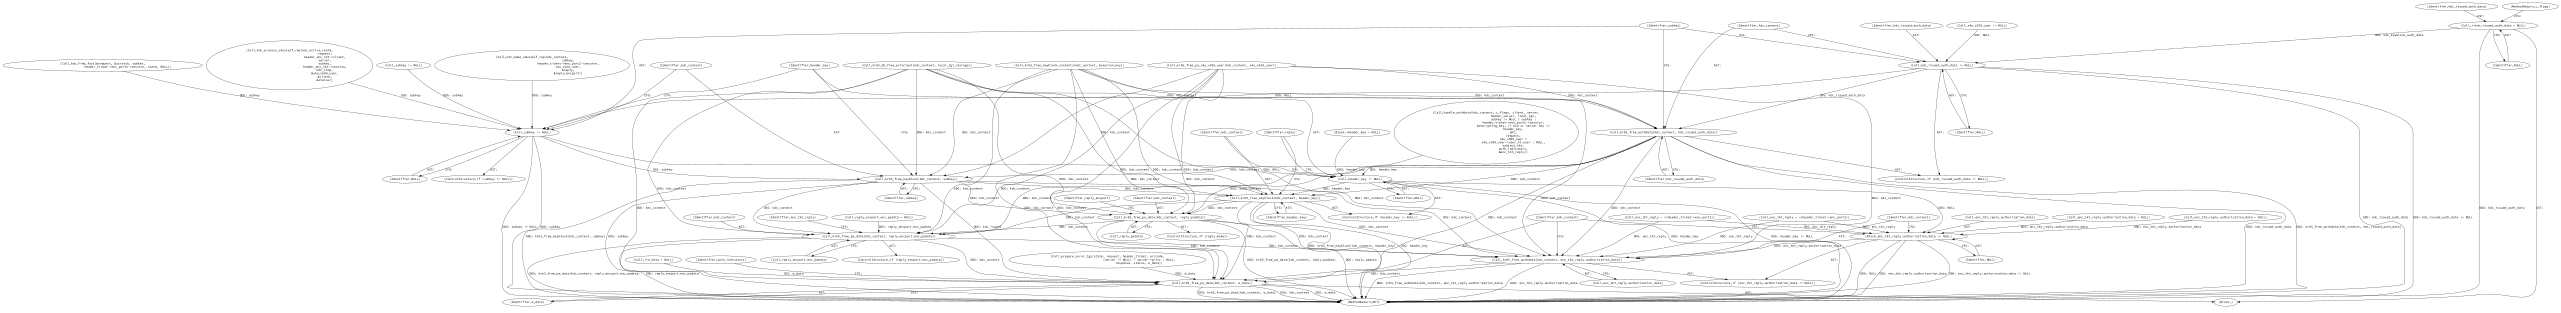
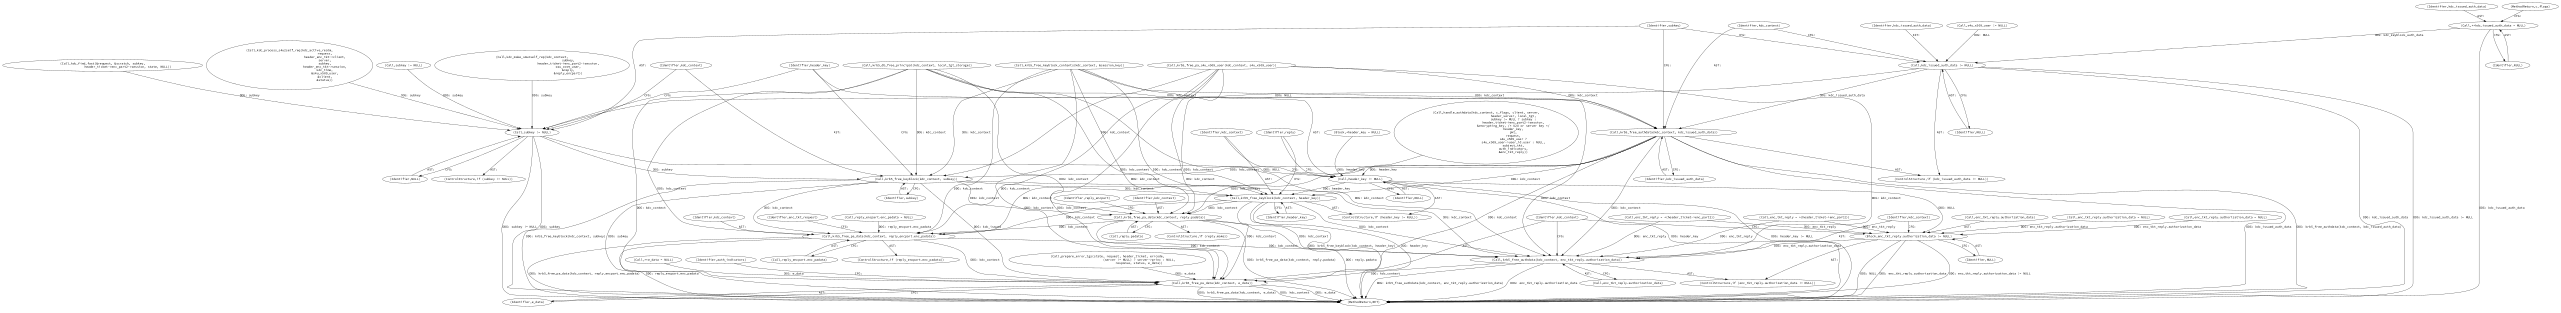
(1246, 189) -> (1246, 189)
(793, 217) -> (793, 217)
(2226, 302) -> none
